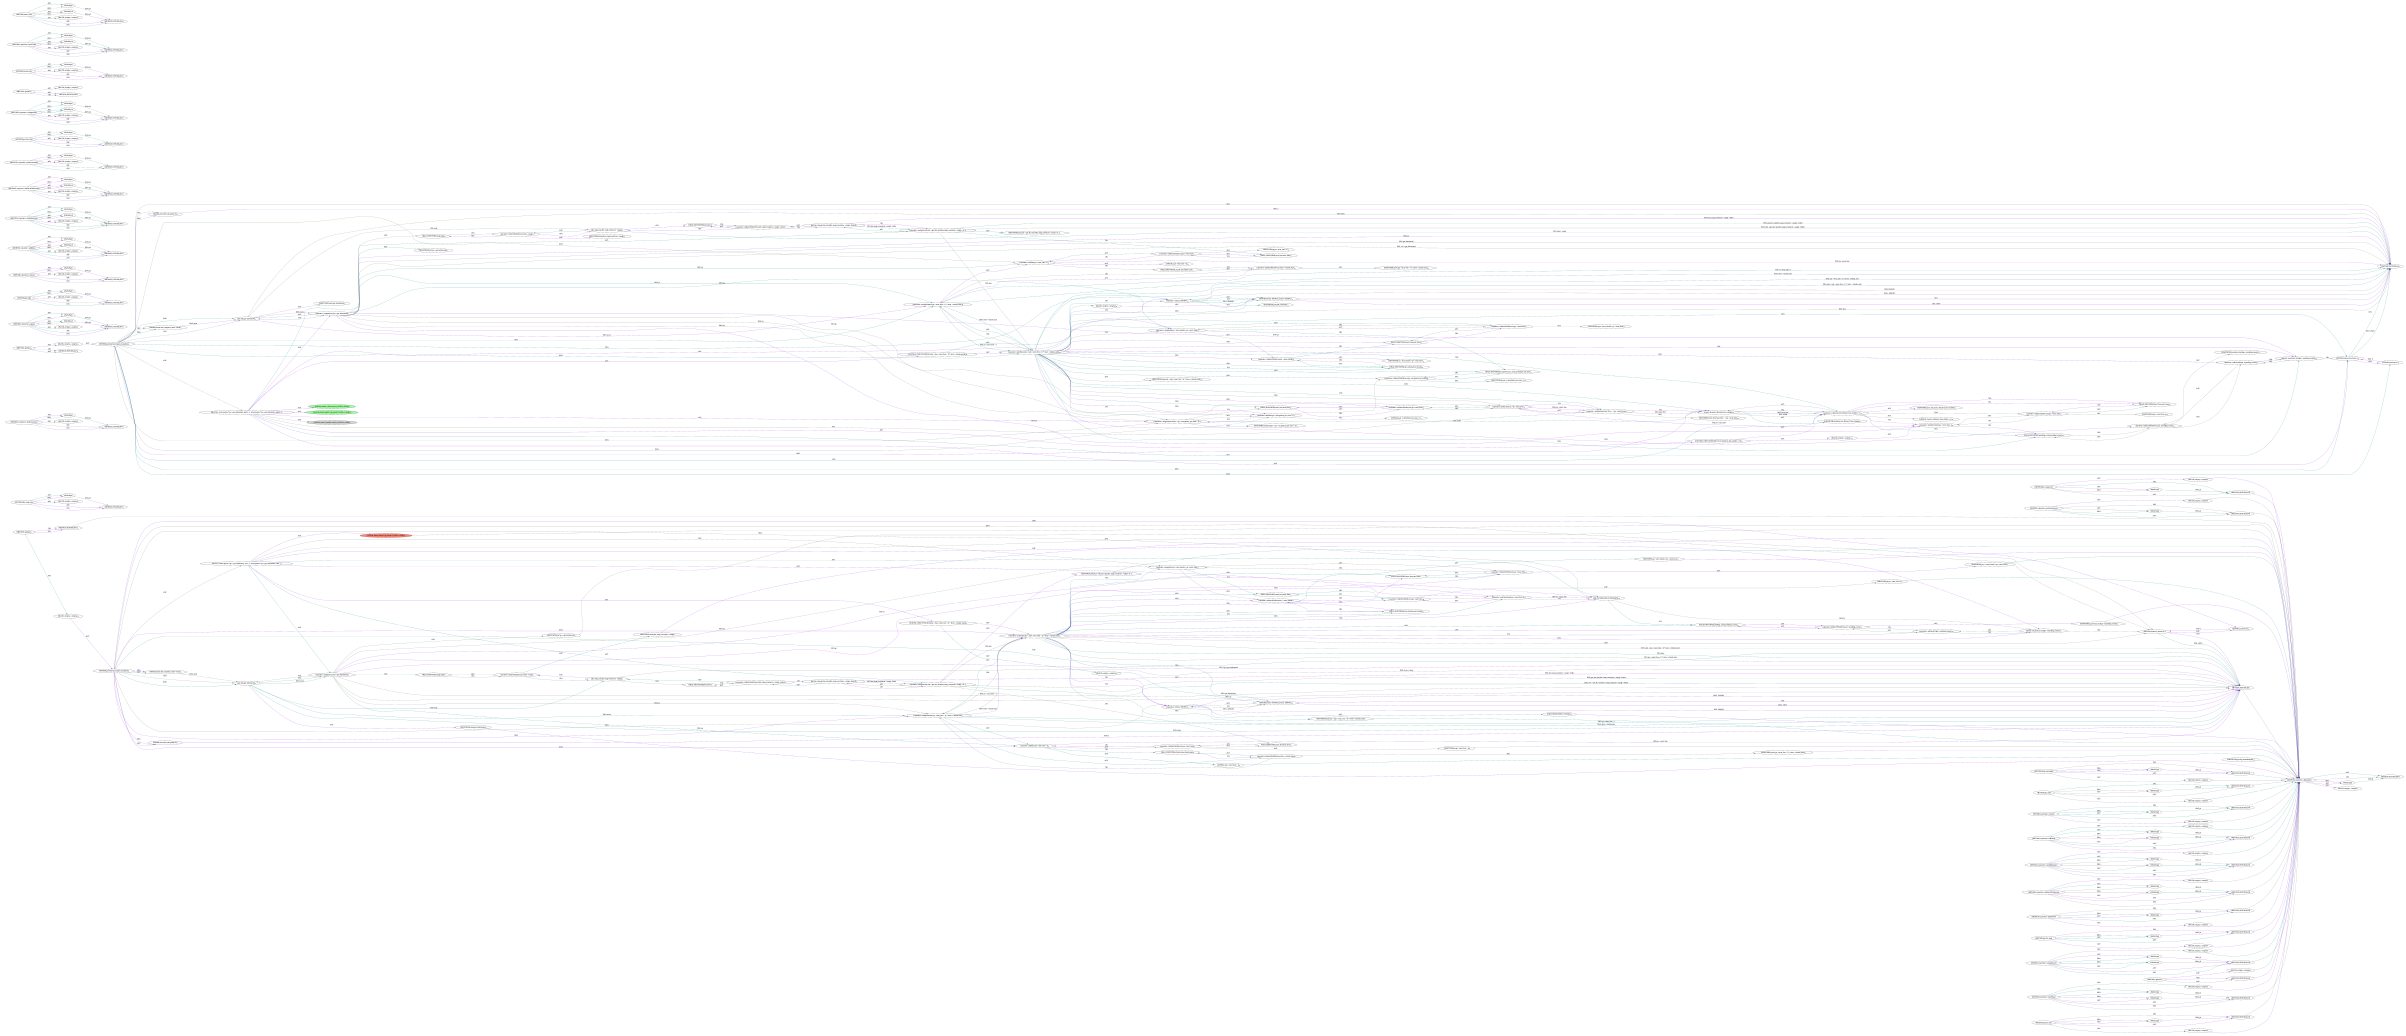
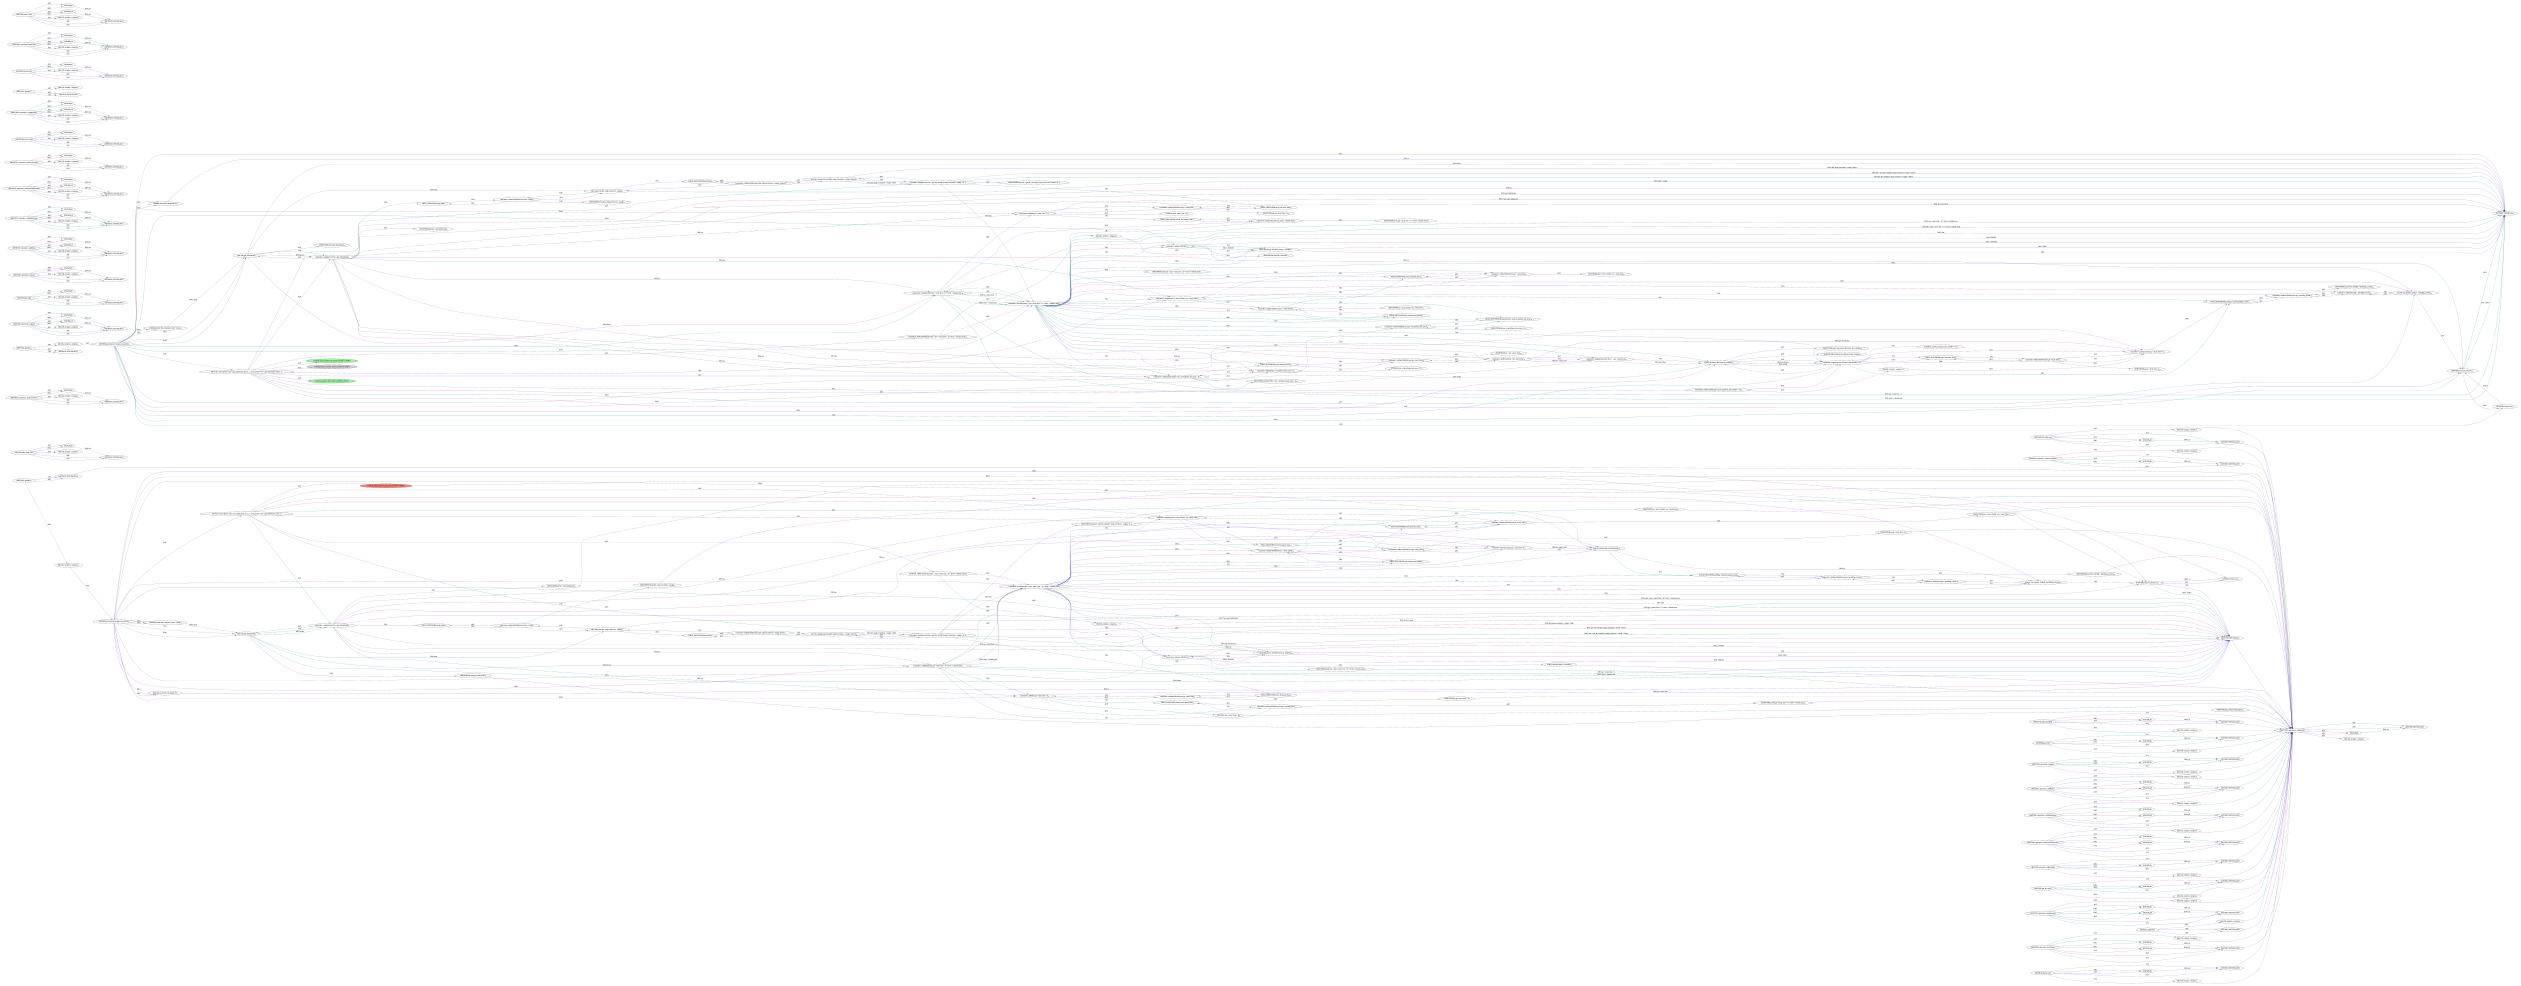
none -> (1509, 353)
(1889, 411) -> (1769, 351)
(1719, 418) -> none
